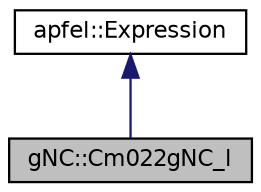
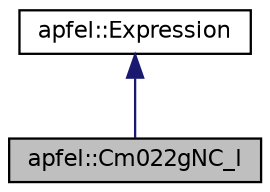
(131, 160) -> (135, 160)
